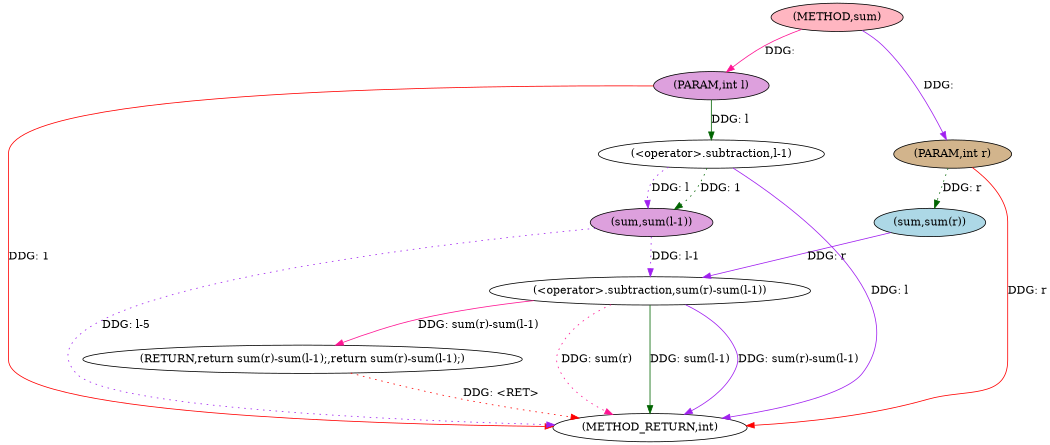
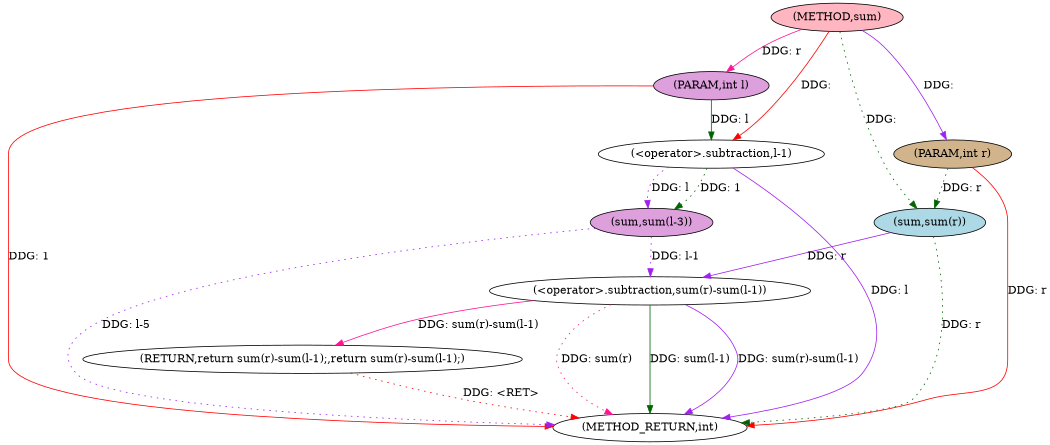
(782, 51) -> (782, 51)
none -> (789, 87)
none -> (866, 122)
(652, 222) -> (652, 222)
none -> (914, 397)
